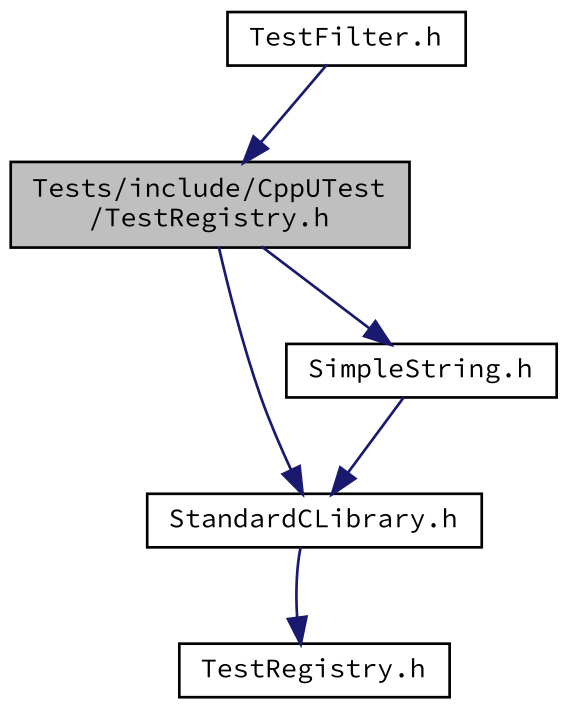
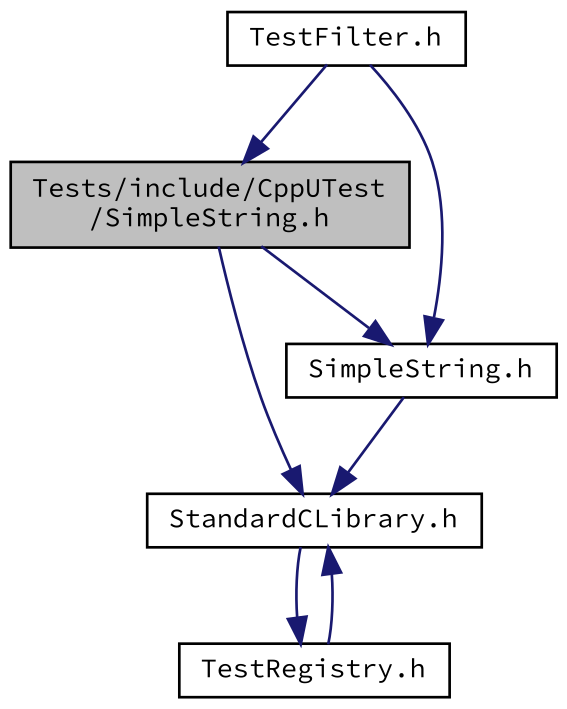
none -> (437, 182)
(210, 205) -> (210, 205)
none -> (332, 609)
